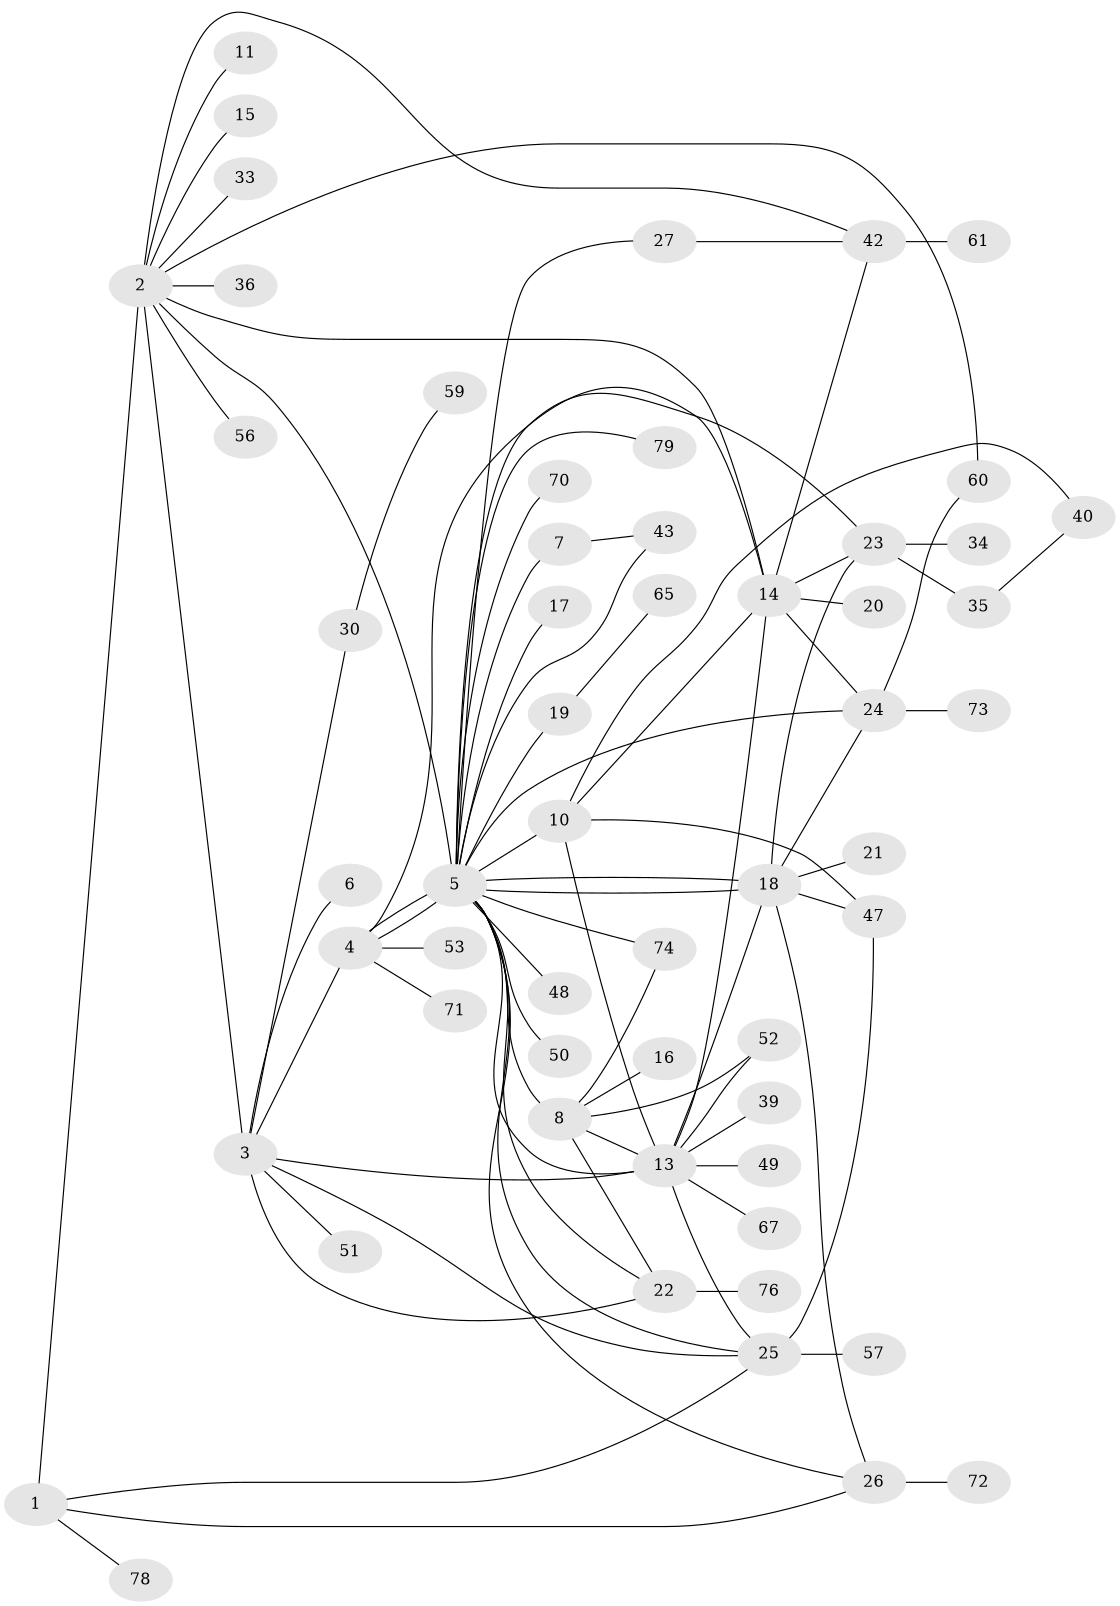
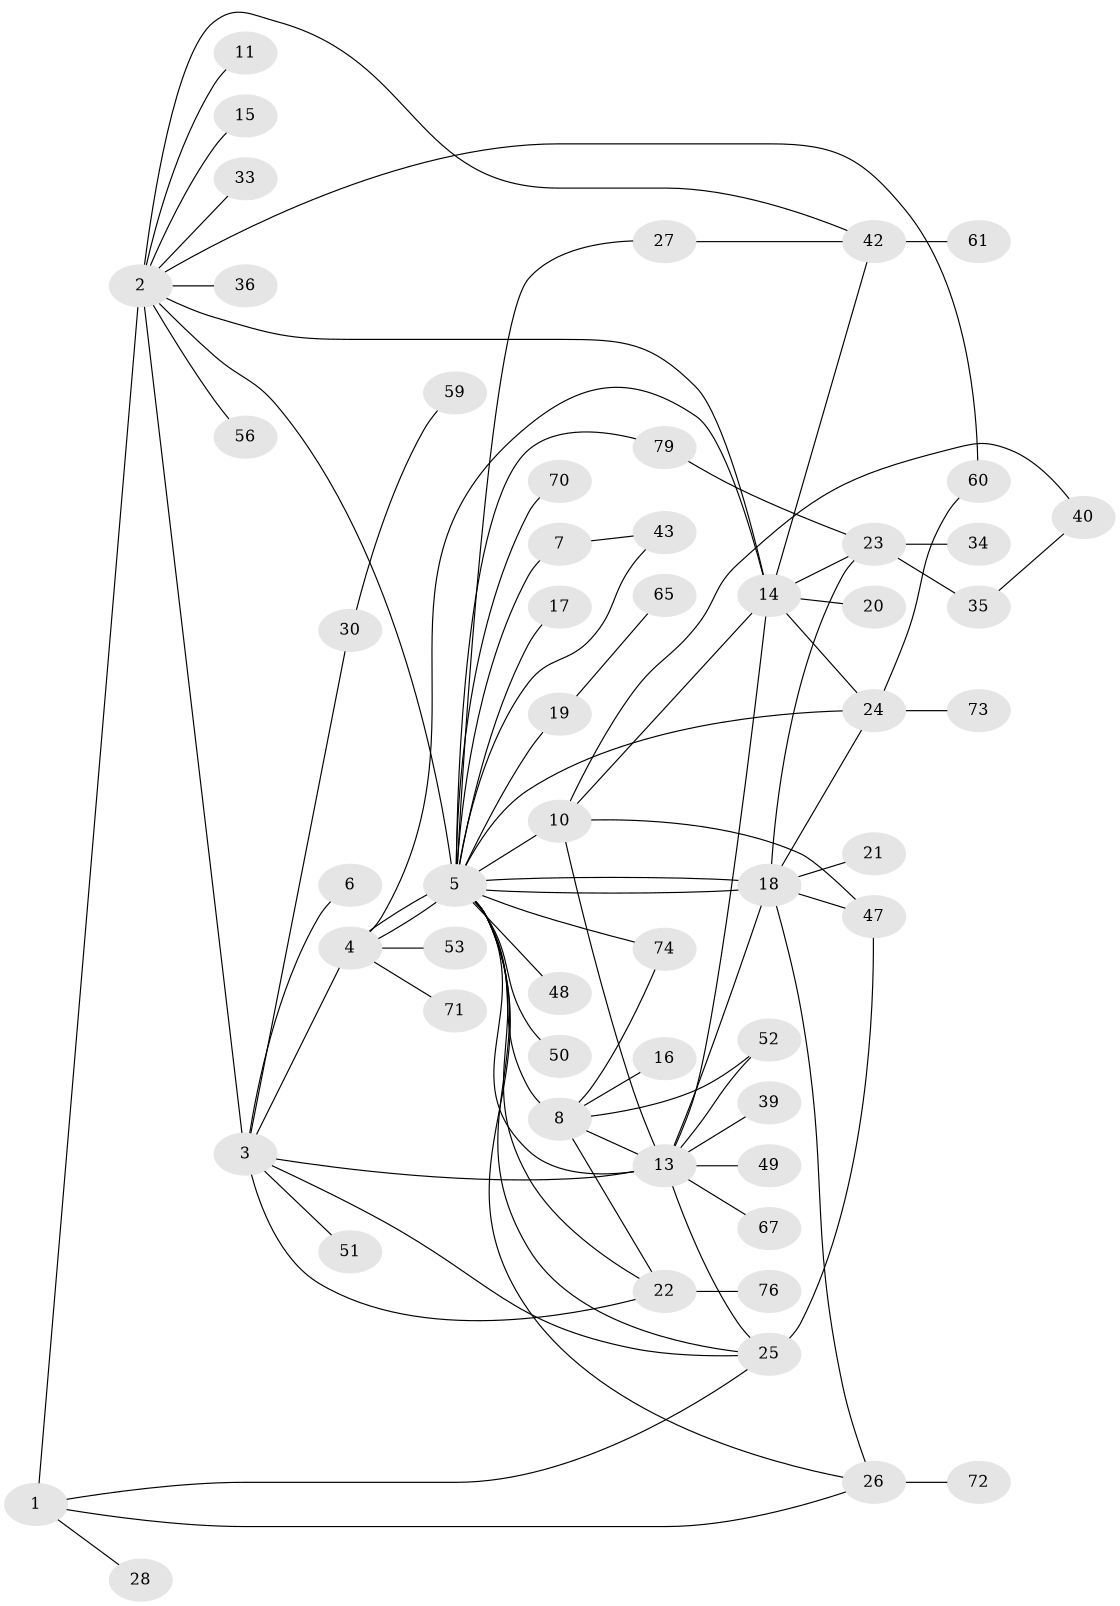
(501, 476) -> (766, 501)
(874, 1354) -> none
(141, 1580) -> (141, 1580)
